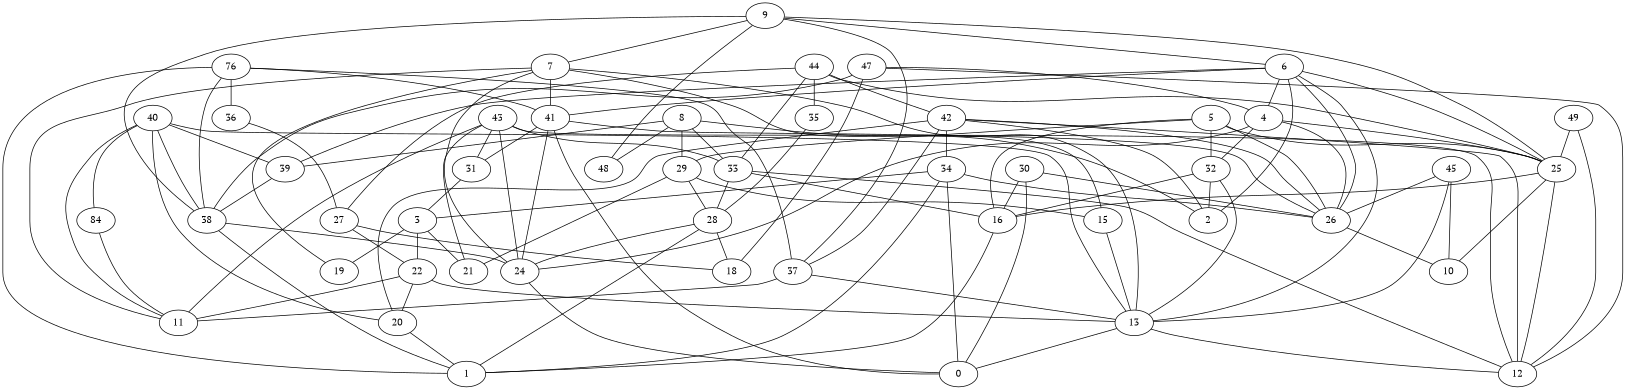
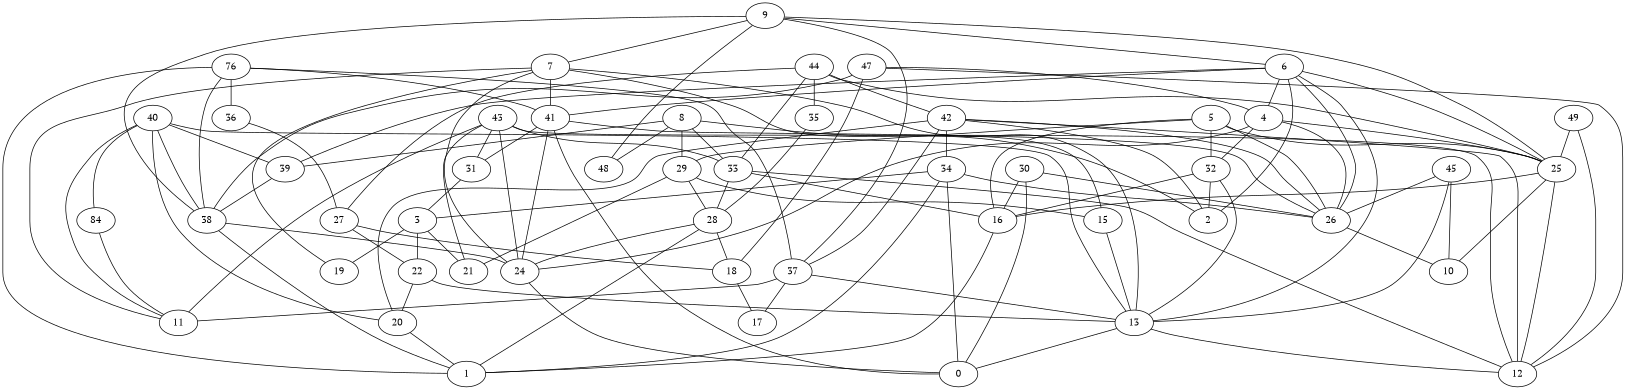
(283, 301) -> none
none -> (757, 323)
